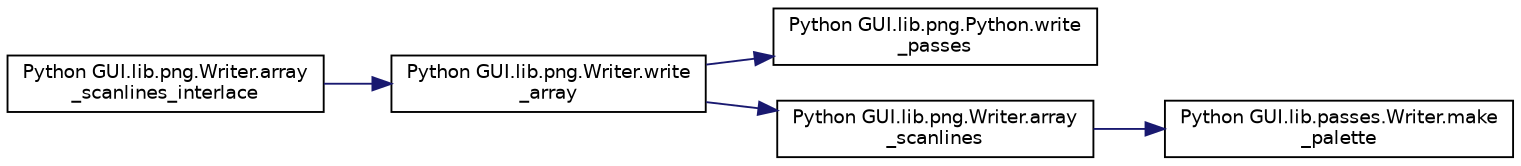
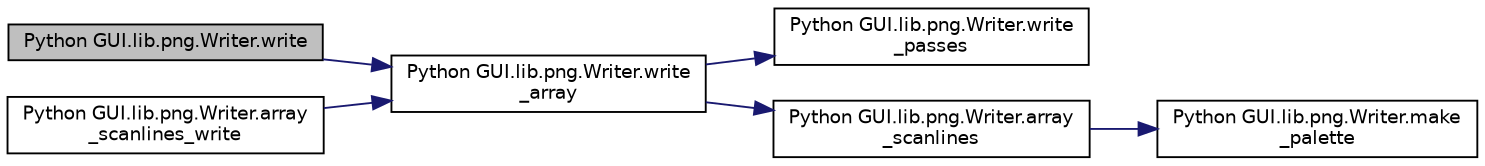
(935, 37) -> (932, 37)
none -> (166, 42)
(166, 84) -> (166, 125)
(1339, 129) -> (1317, 129)
